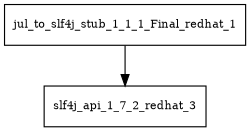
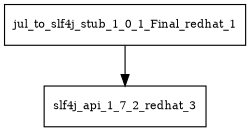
(125, 25) -> (125, 25)
